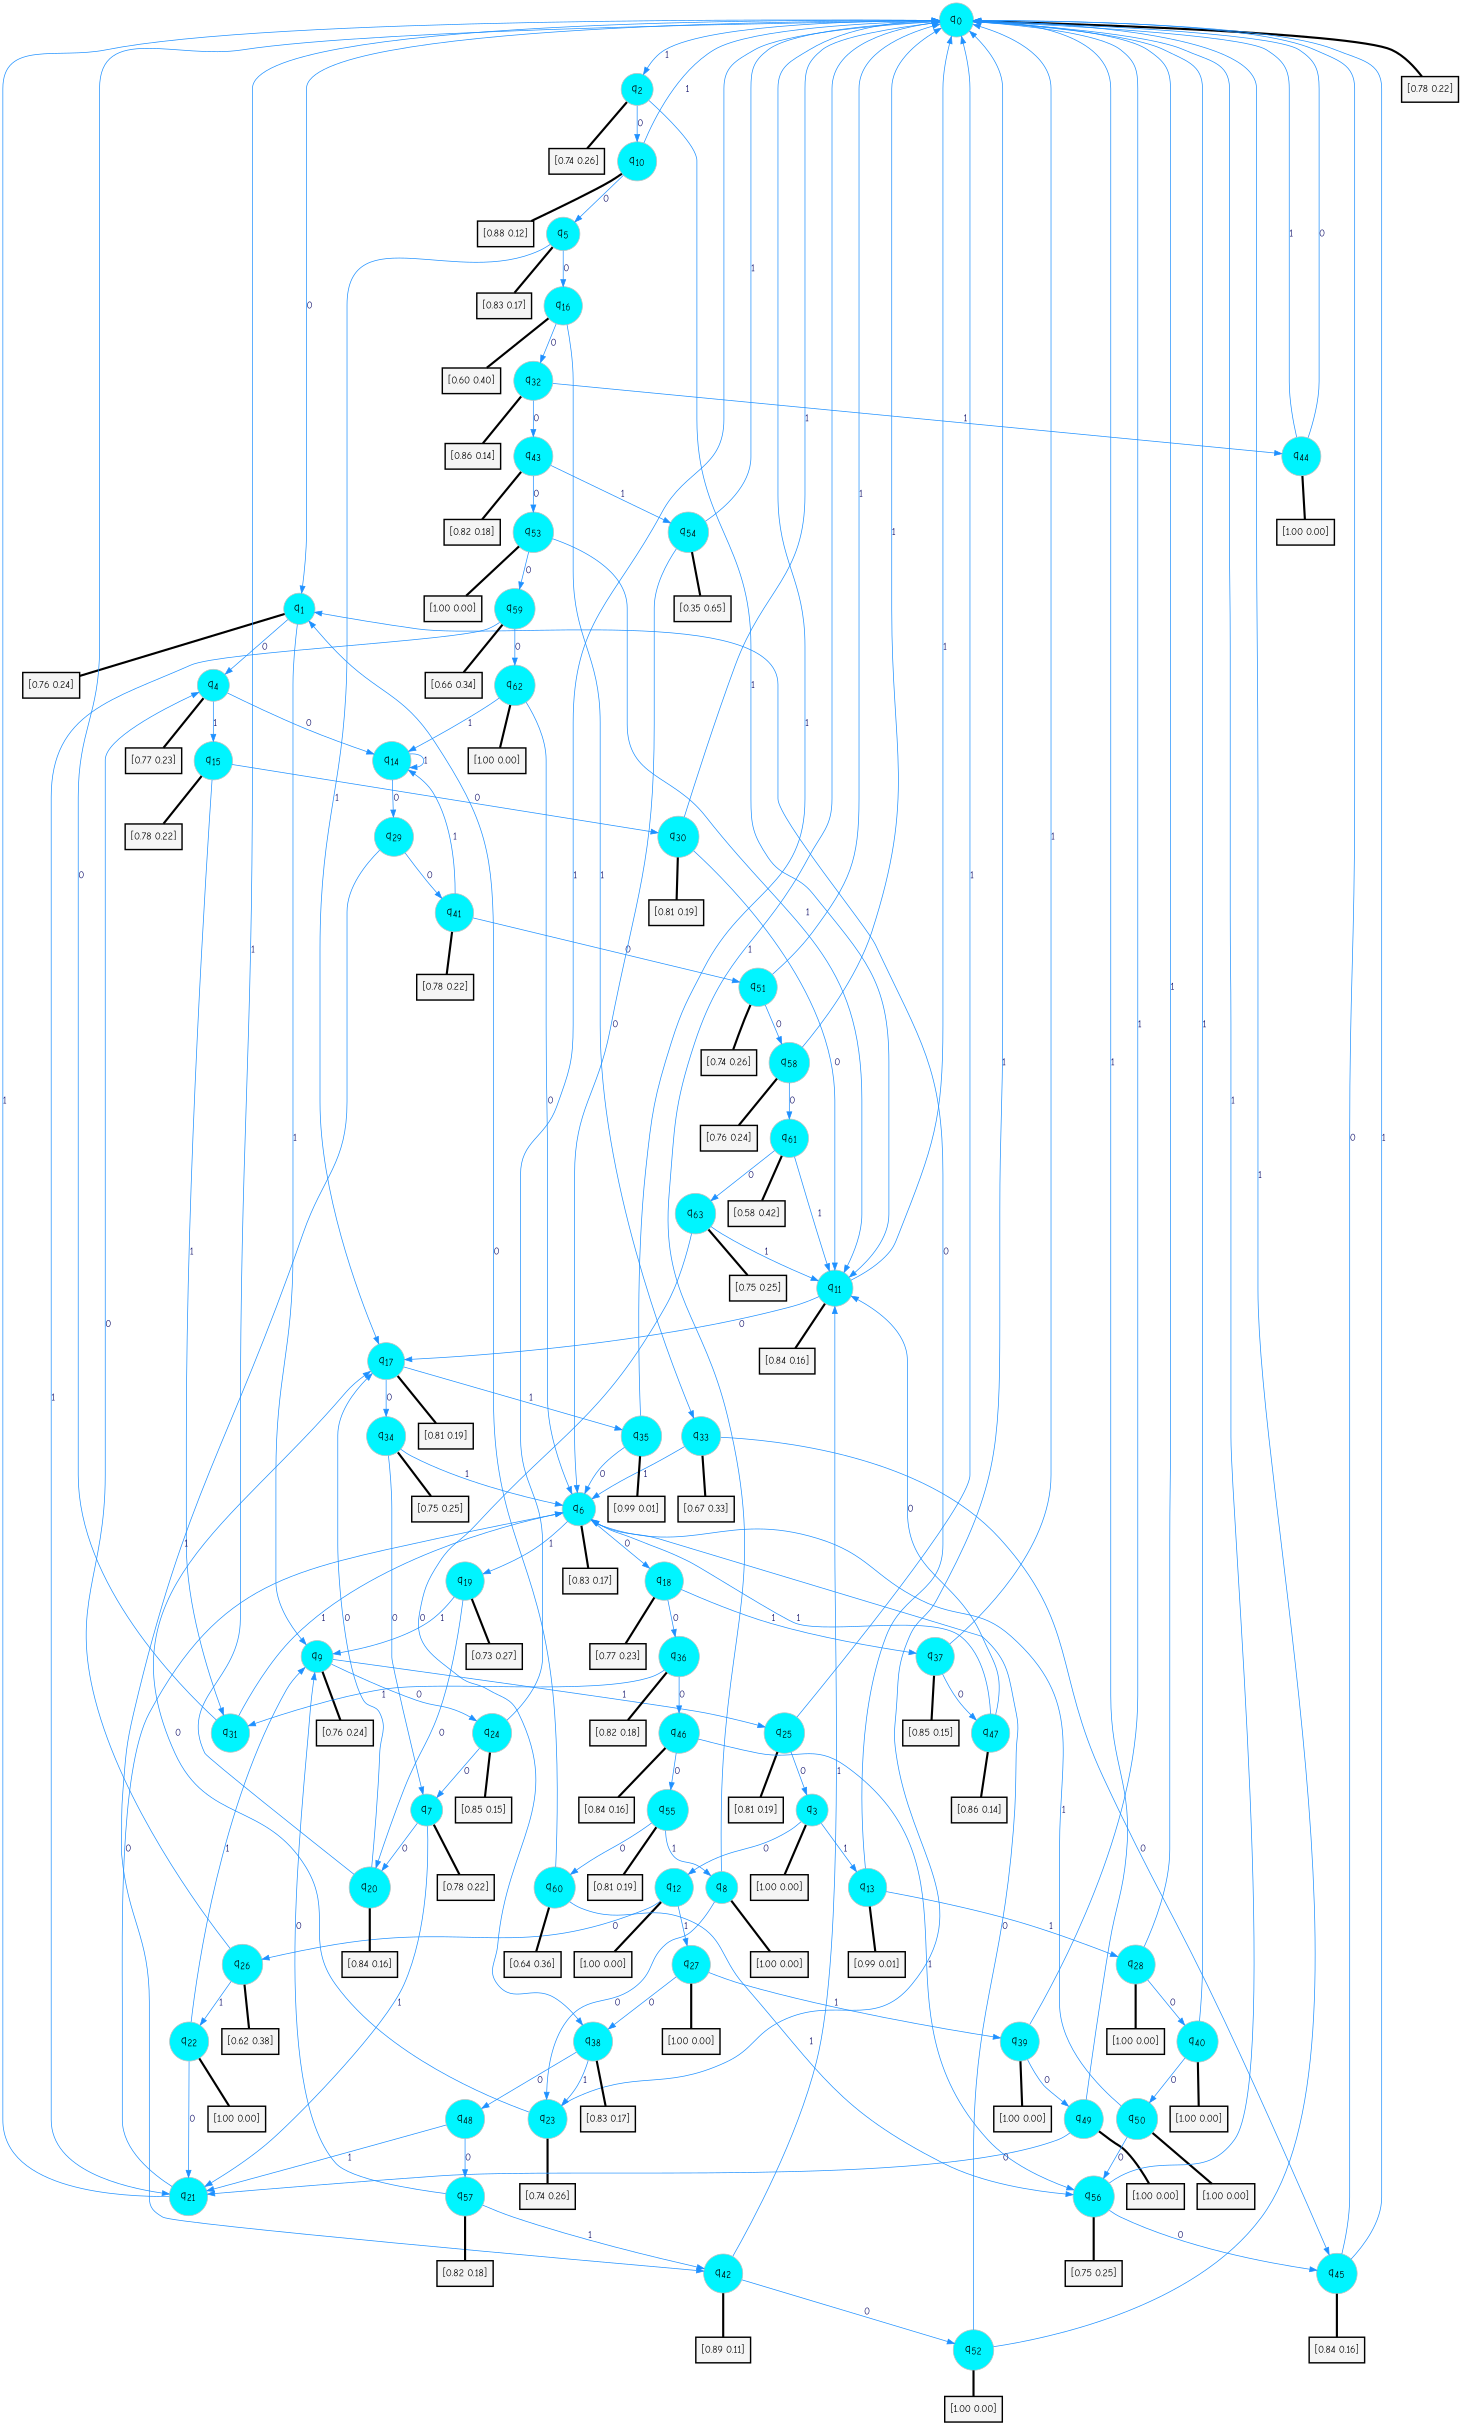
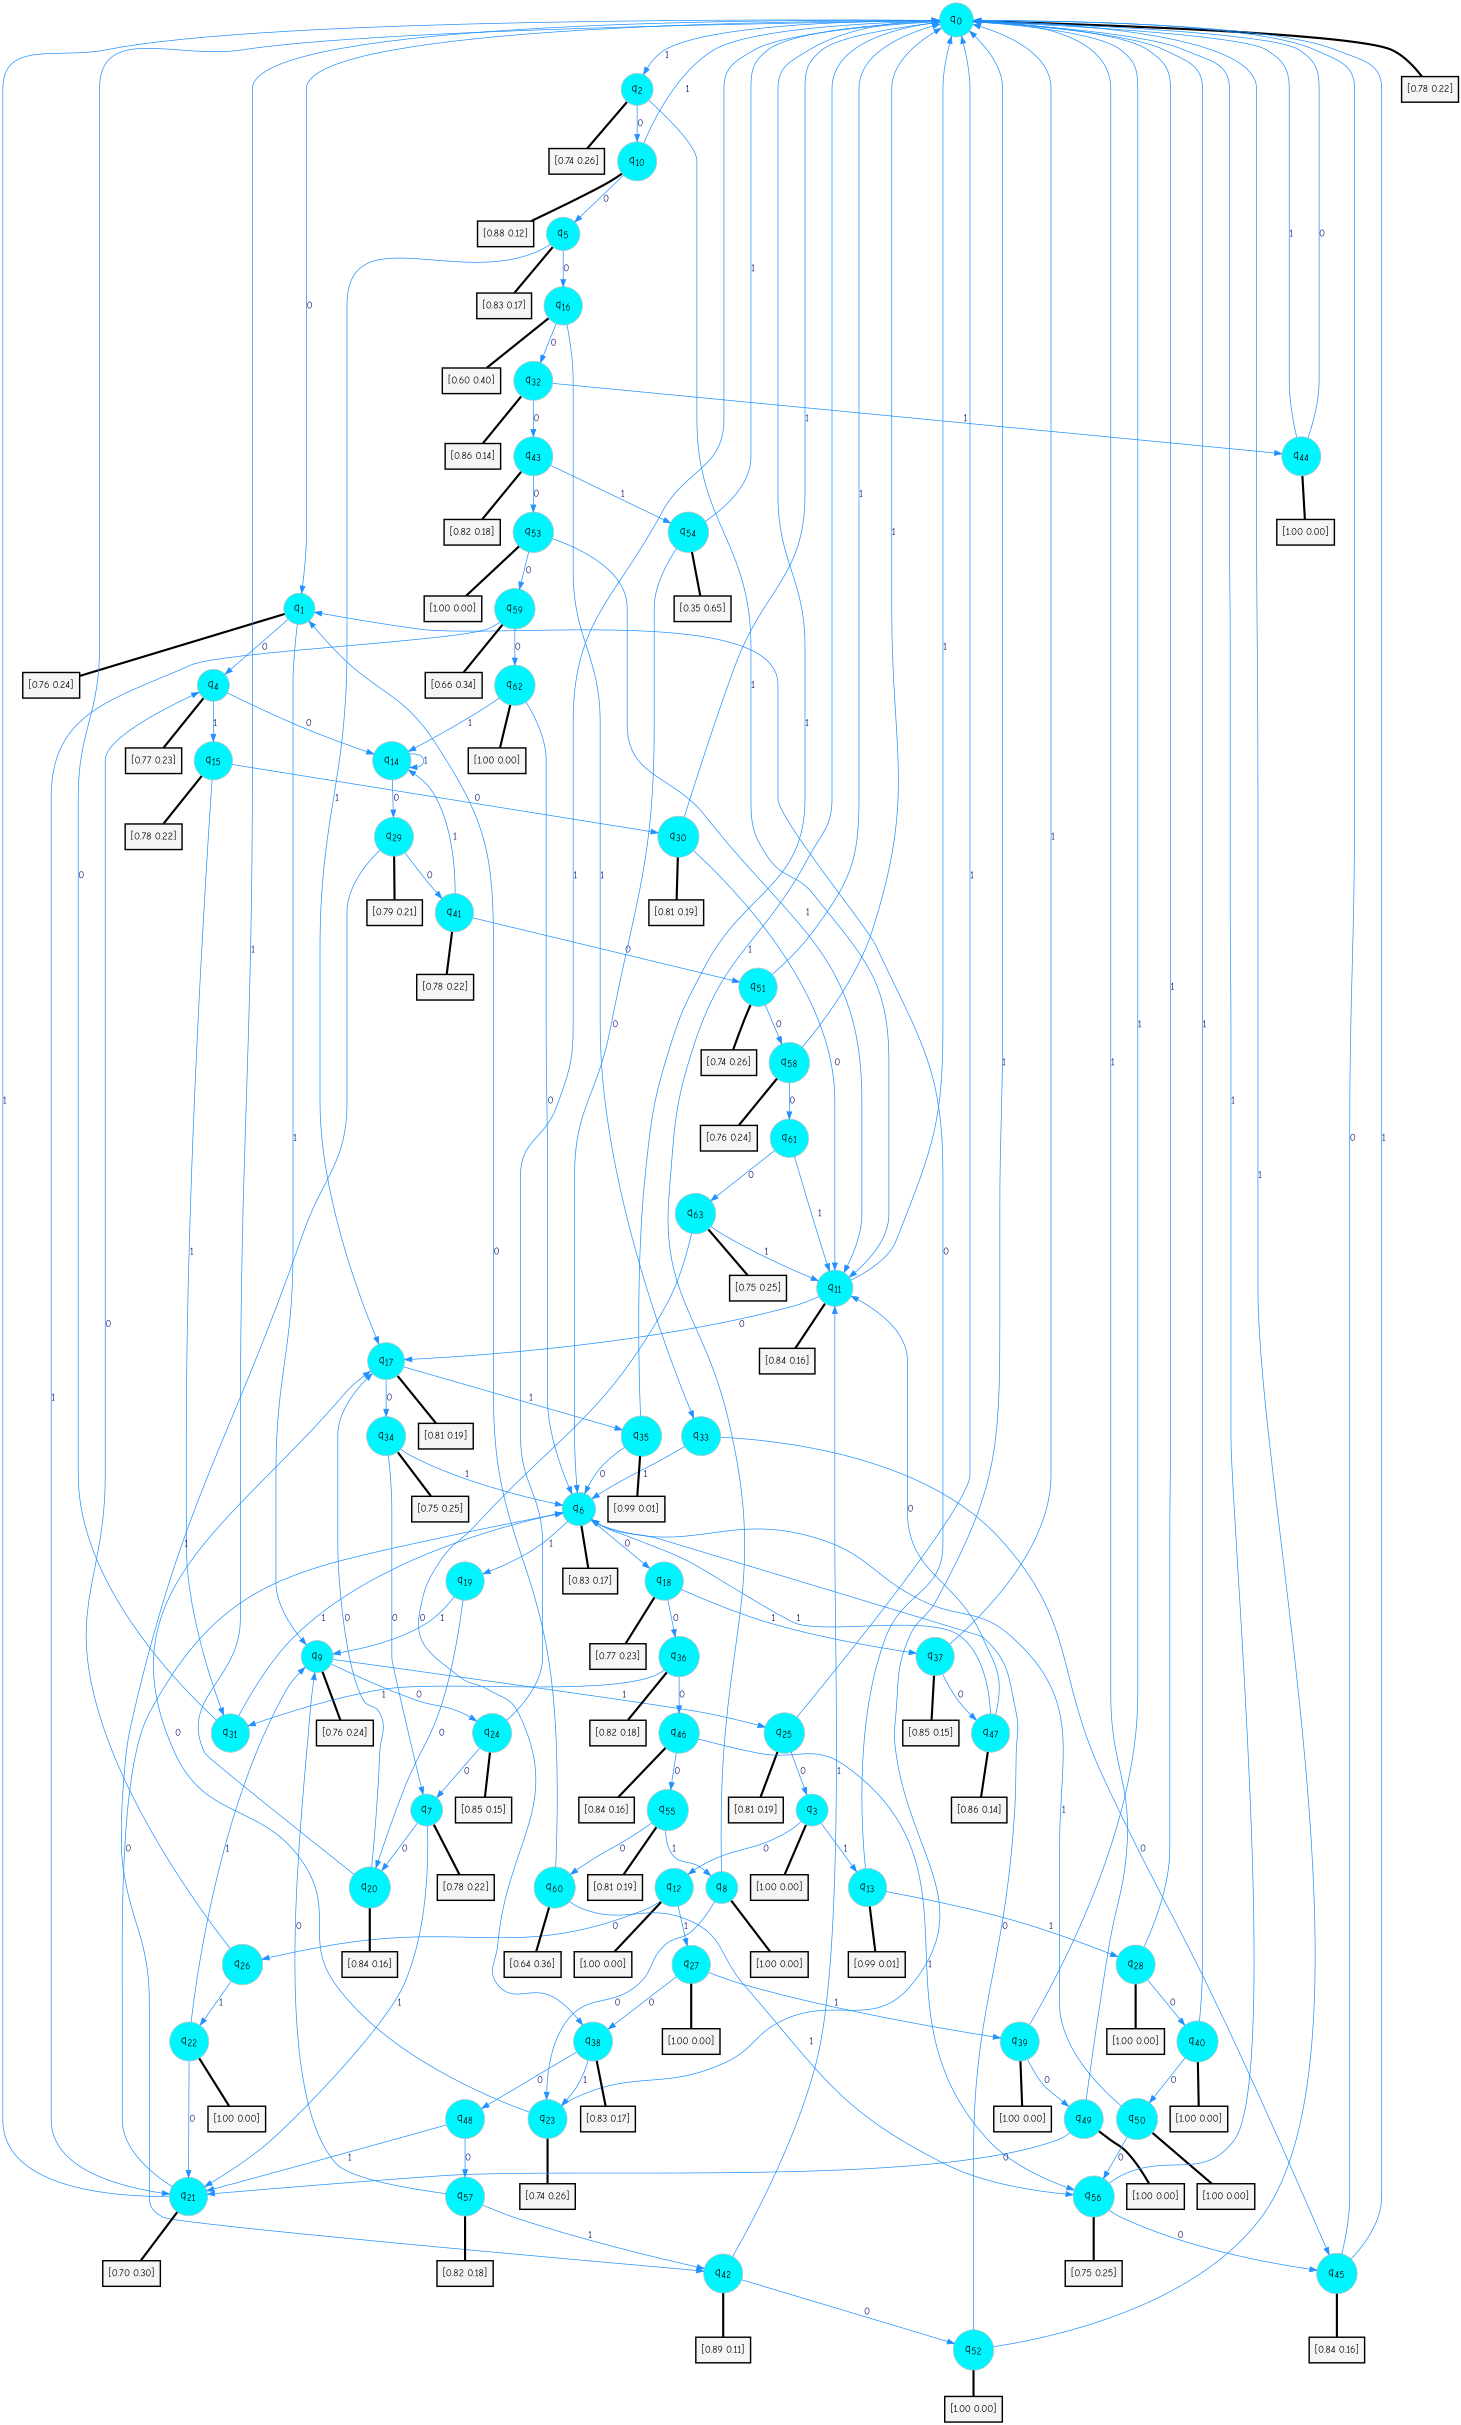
none -> (395, 913)
(757, 1214) -> none
(706, 1509) -> none
(494, 1657) -> none
(250, 2042) -> none
none -> (132, 2274)
